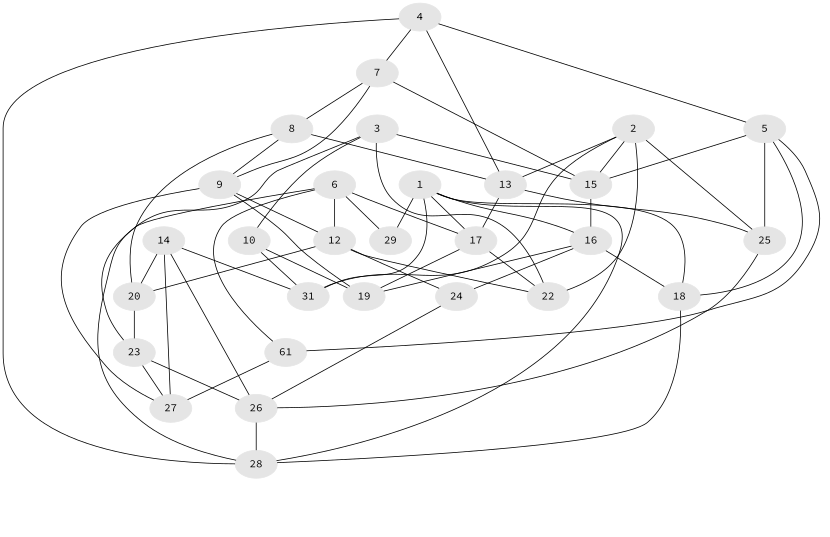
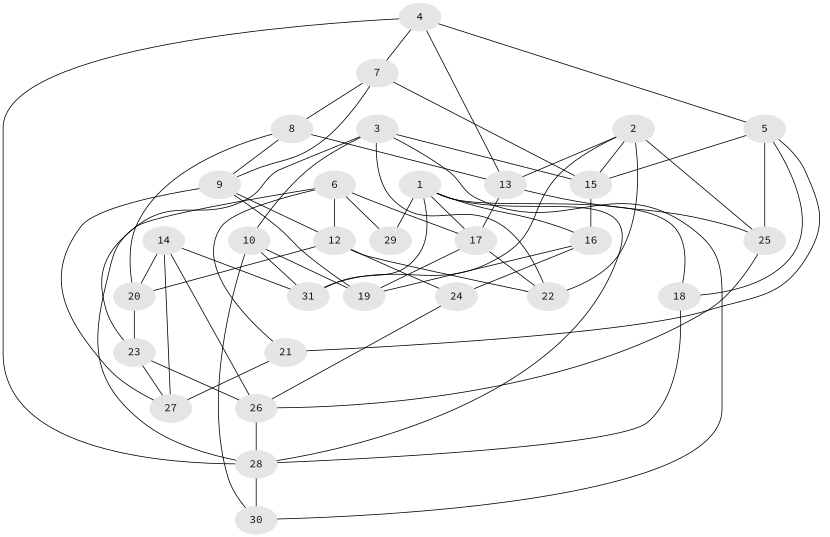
(635, 269) -> none
(286, 352) -> (286, 352)
none -> (256, 520)
